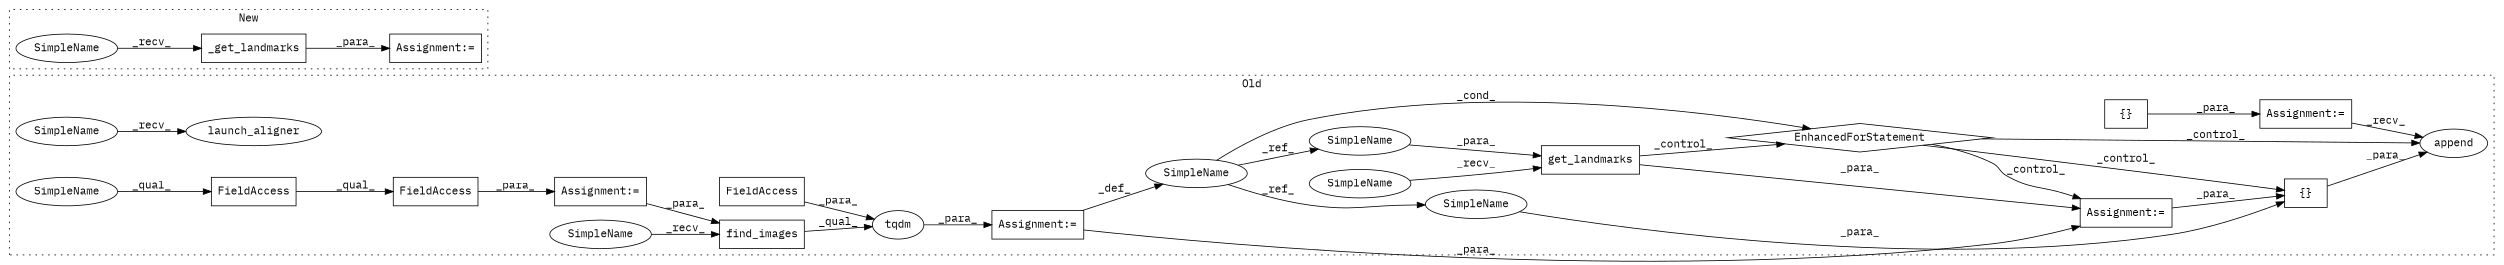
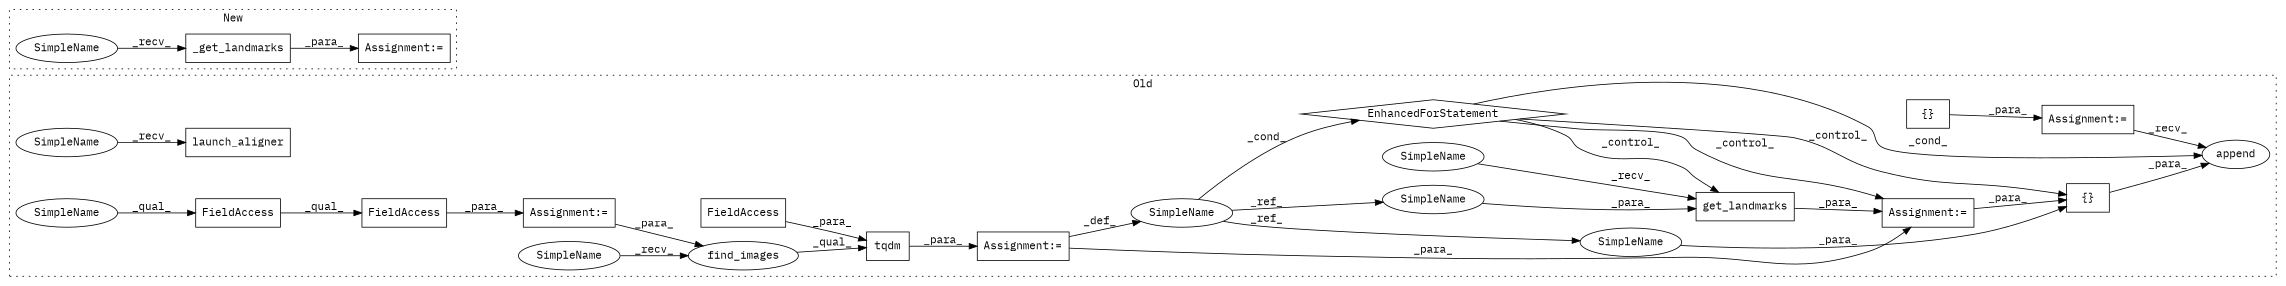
(254, 131) -> (238, 142)
(2216, 135) -> (1928, 141)
(1708, 150) -> (1613, 158)
(898, 225) -> (888, 246)
(762, 234) -> (743, 256)
